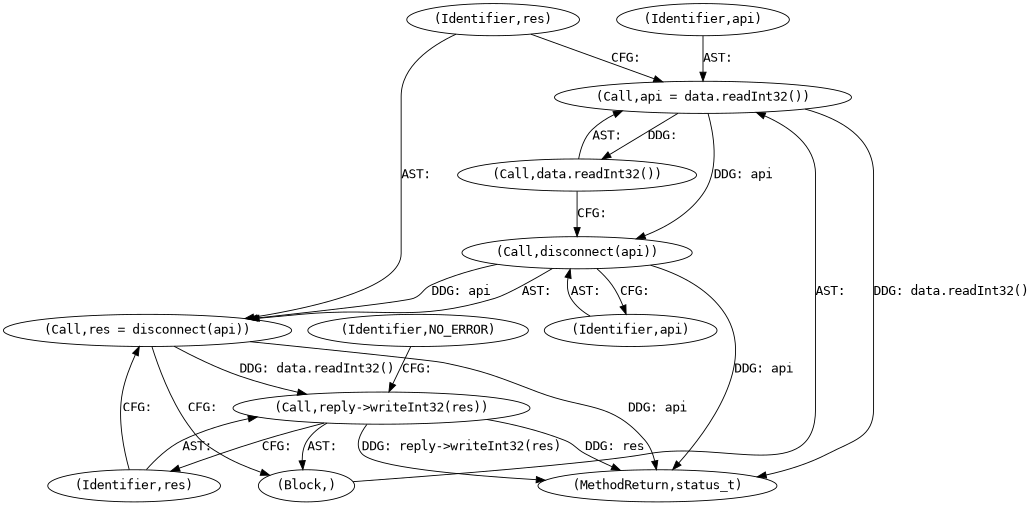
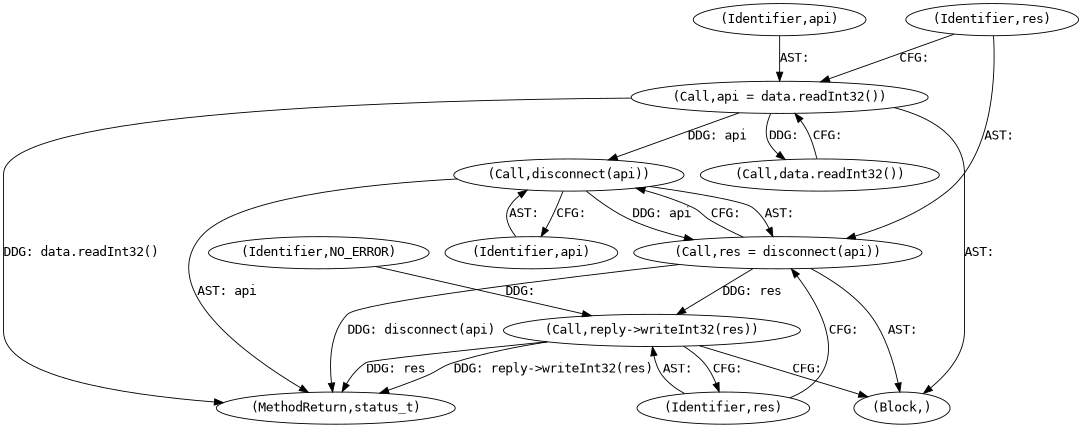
(611, 136) -> (831, 136)
(577, 209) -> (696, 209)
(317, 369) -> (752, 292)
(421, 369) -> (524, 292)
(764, 369) -> (227, 292)
(206, 408) -> (906, 330)
(658, 408) -> (422, 330)
(326, 447) -> (811, 369)
(756, 455) -> (964, 234)
